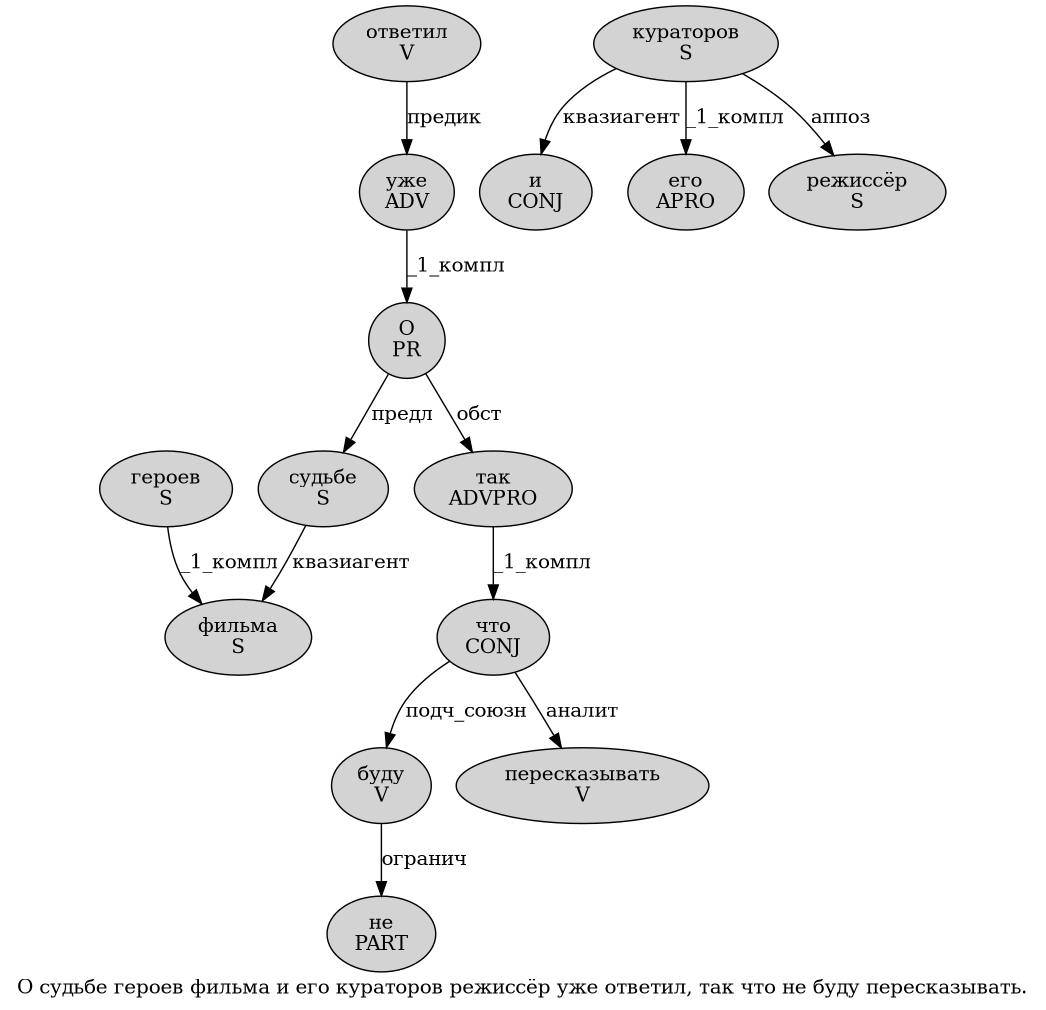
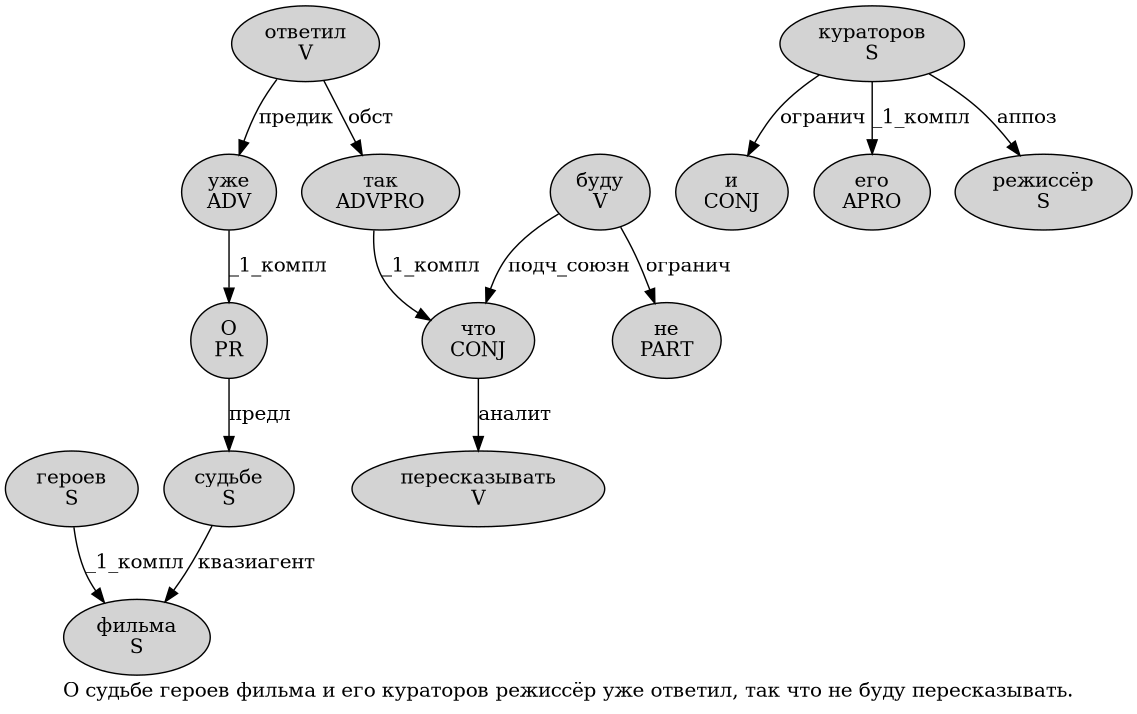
(622, 118) -> (823, 118)
(445, 407) -> (340, 111)
(413, 692) -> (517, 245)
